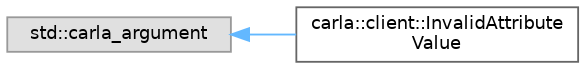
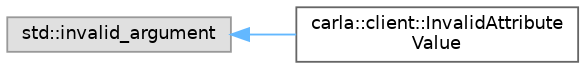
(119, 35) -> (119, 35)
